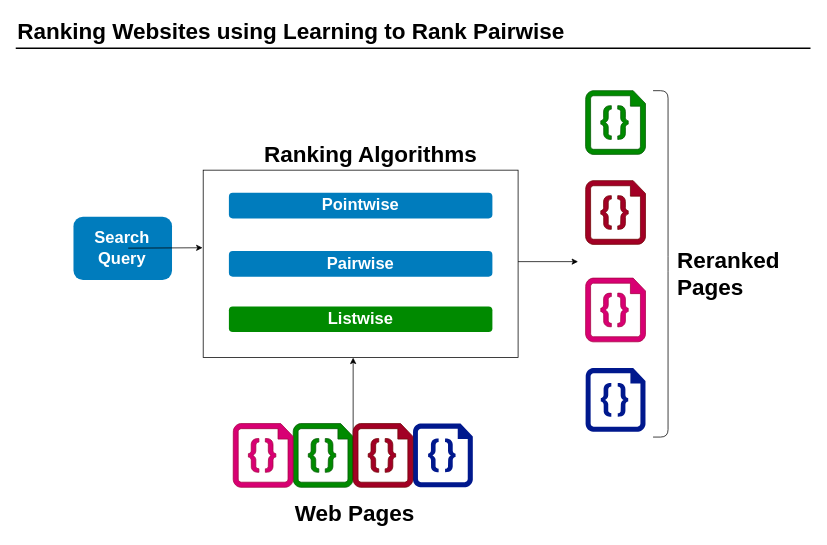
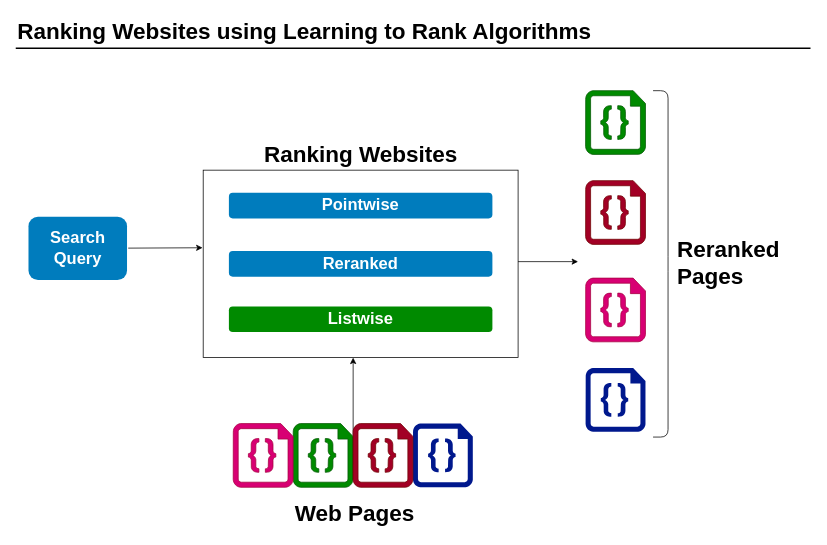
(285, 31) -> (298, 31)
(366, 154) -> (356, 154)
(123, 248) -> (78, 248)
(361, 264) -> (361, 264)
(732, 275) -> (732, 264)
